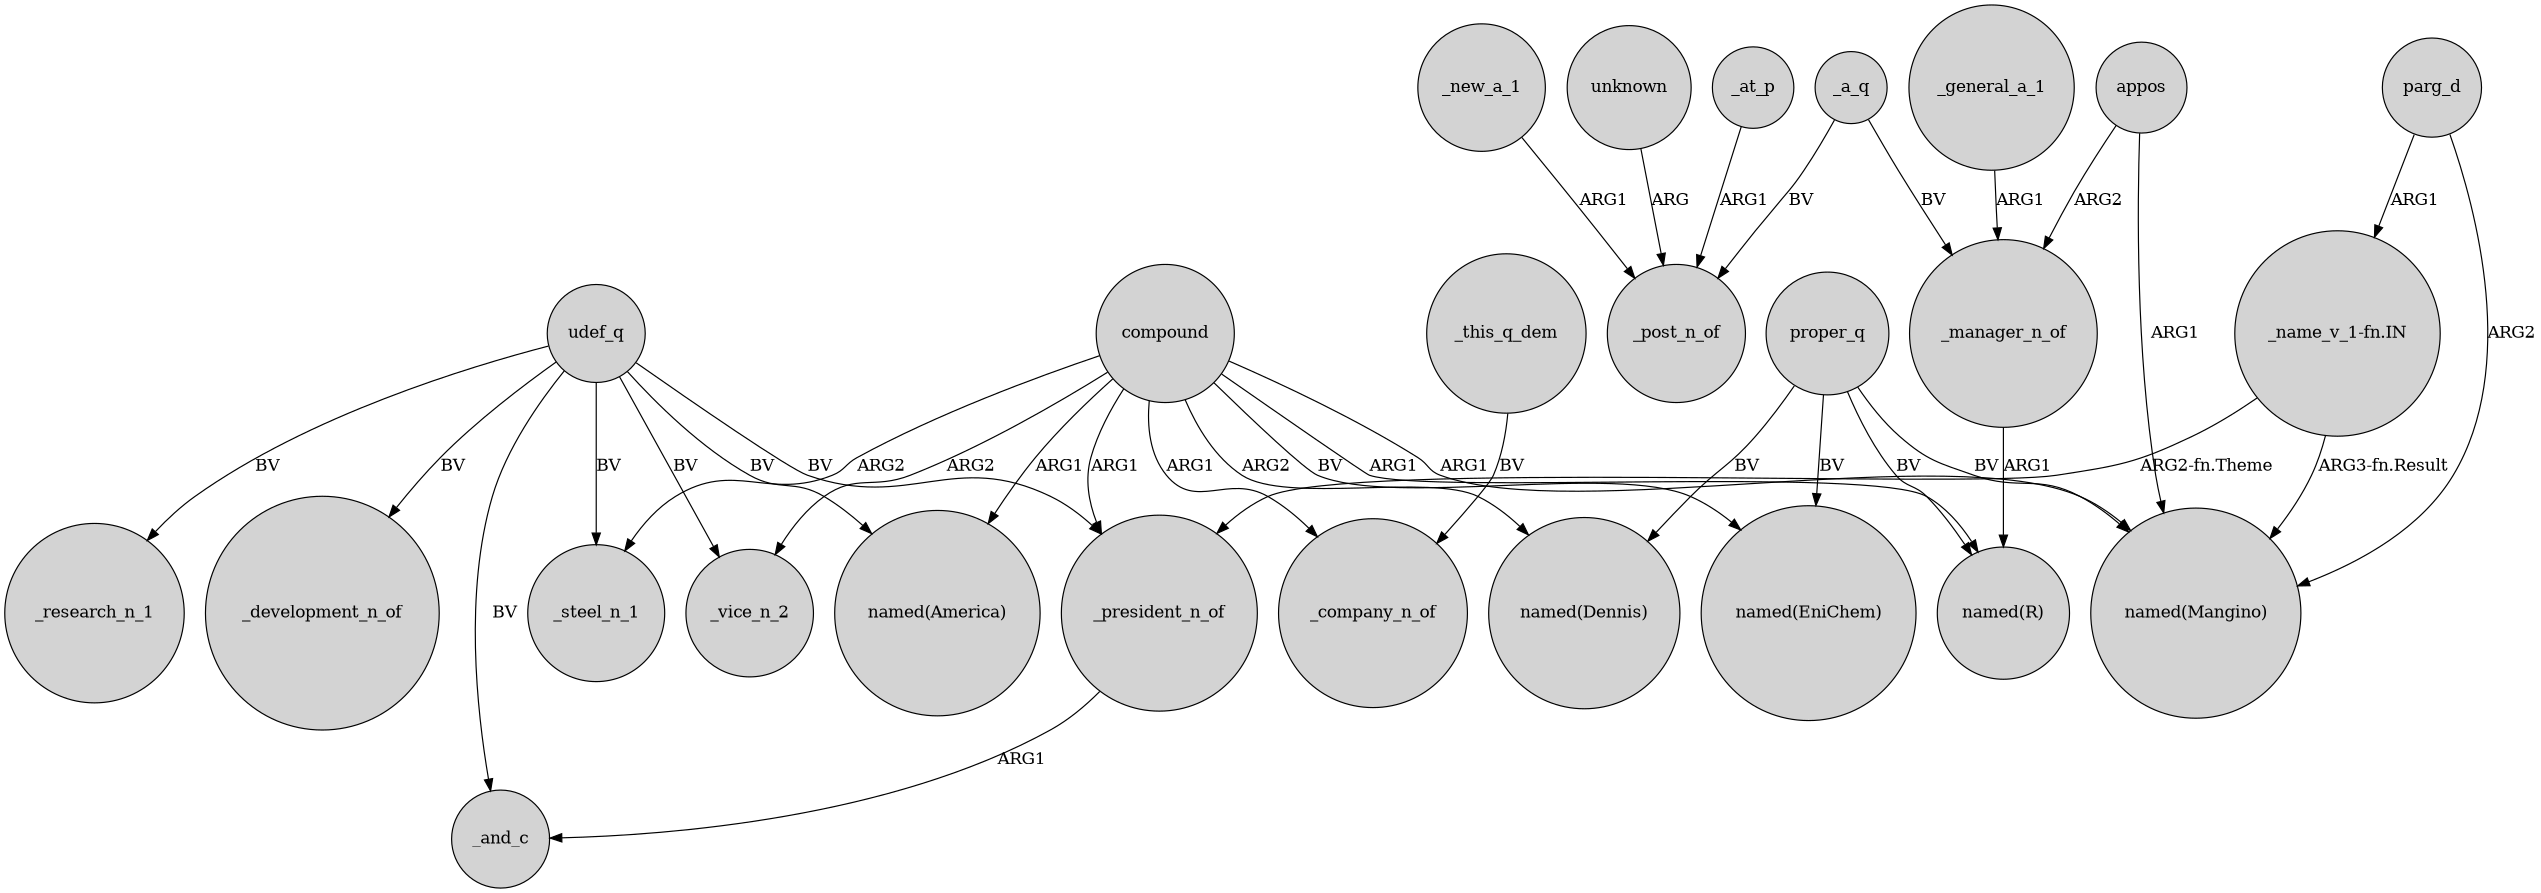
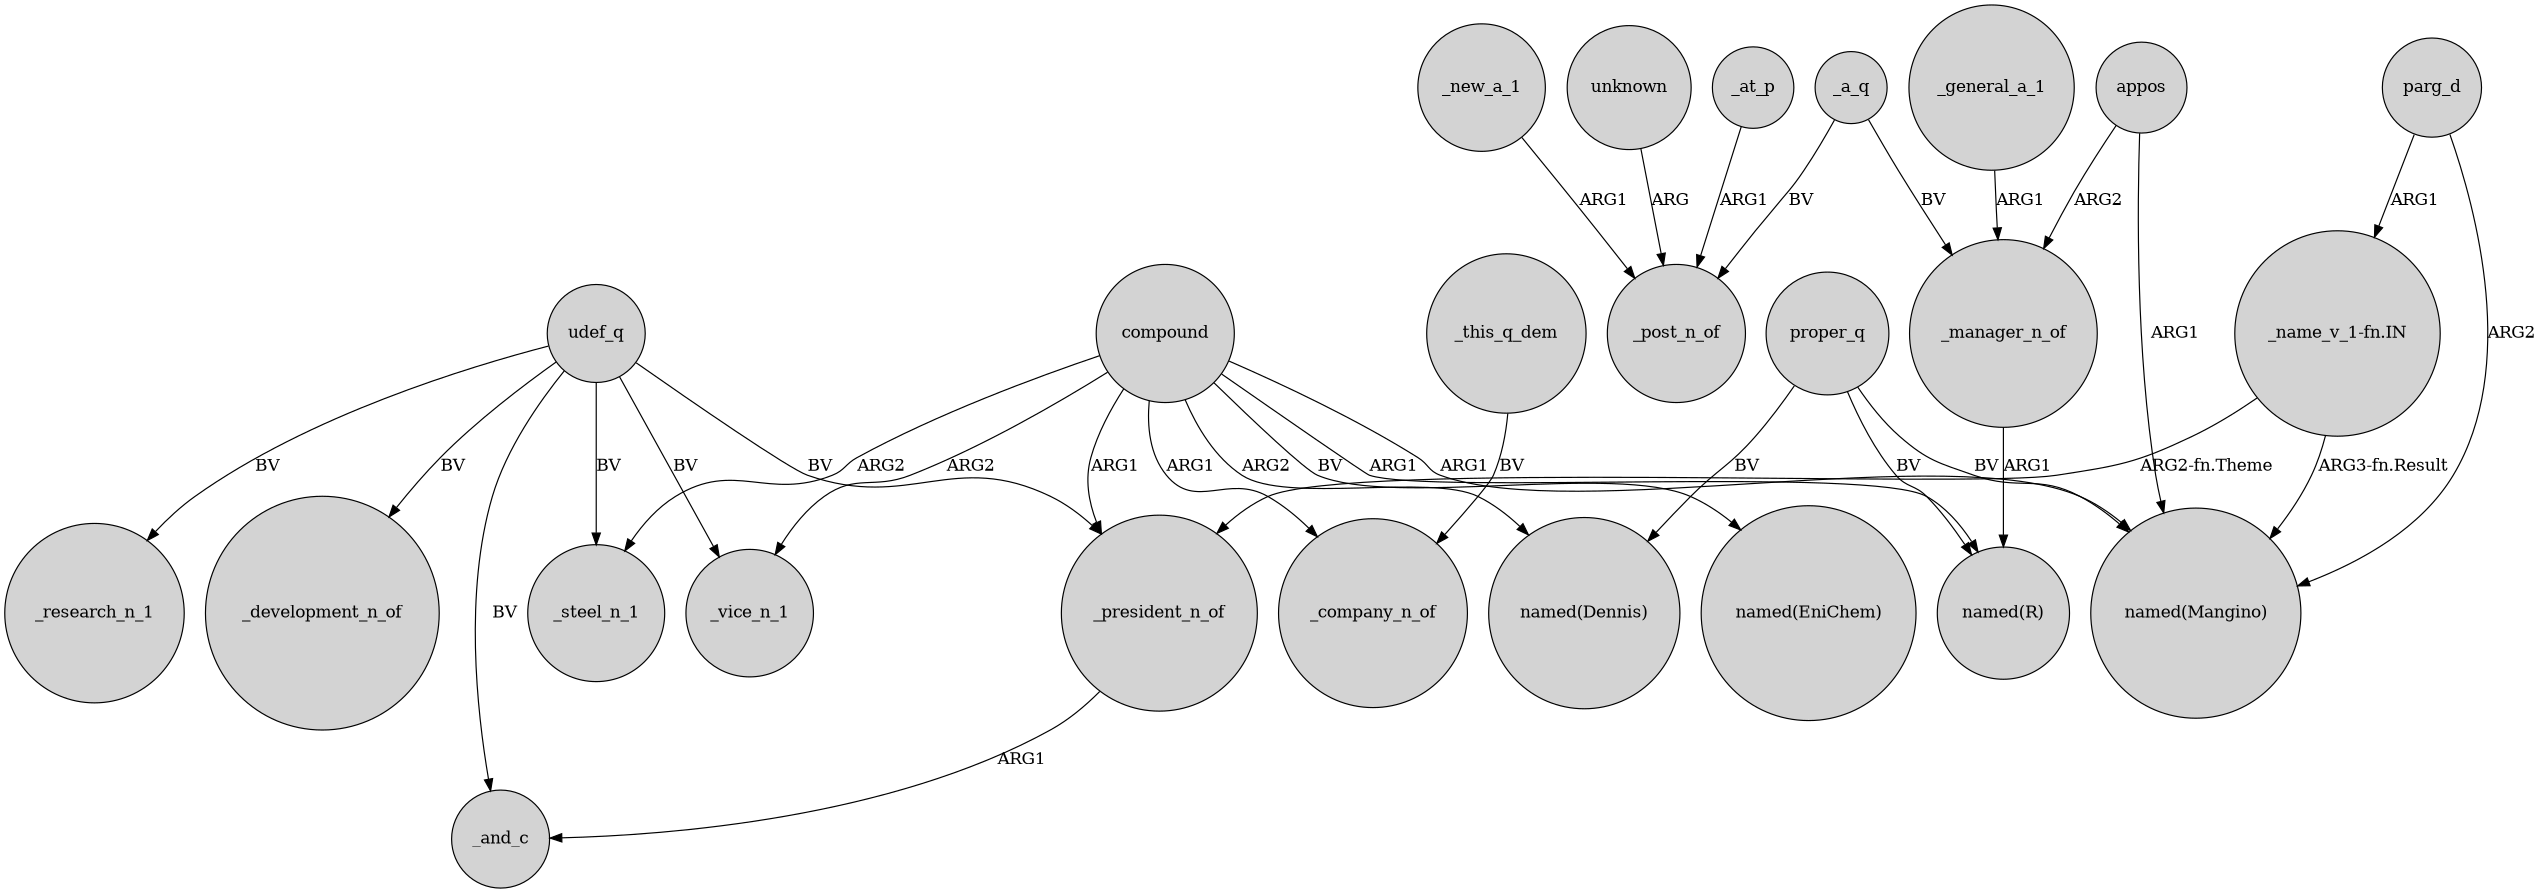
(1820, 444) -> none
(750, 613) -> (750, 613)
(937, 613) -> none
